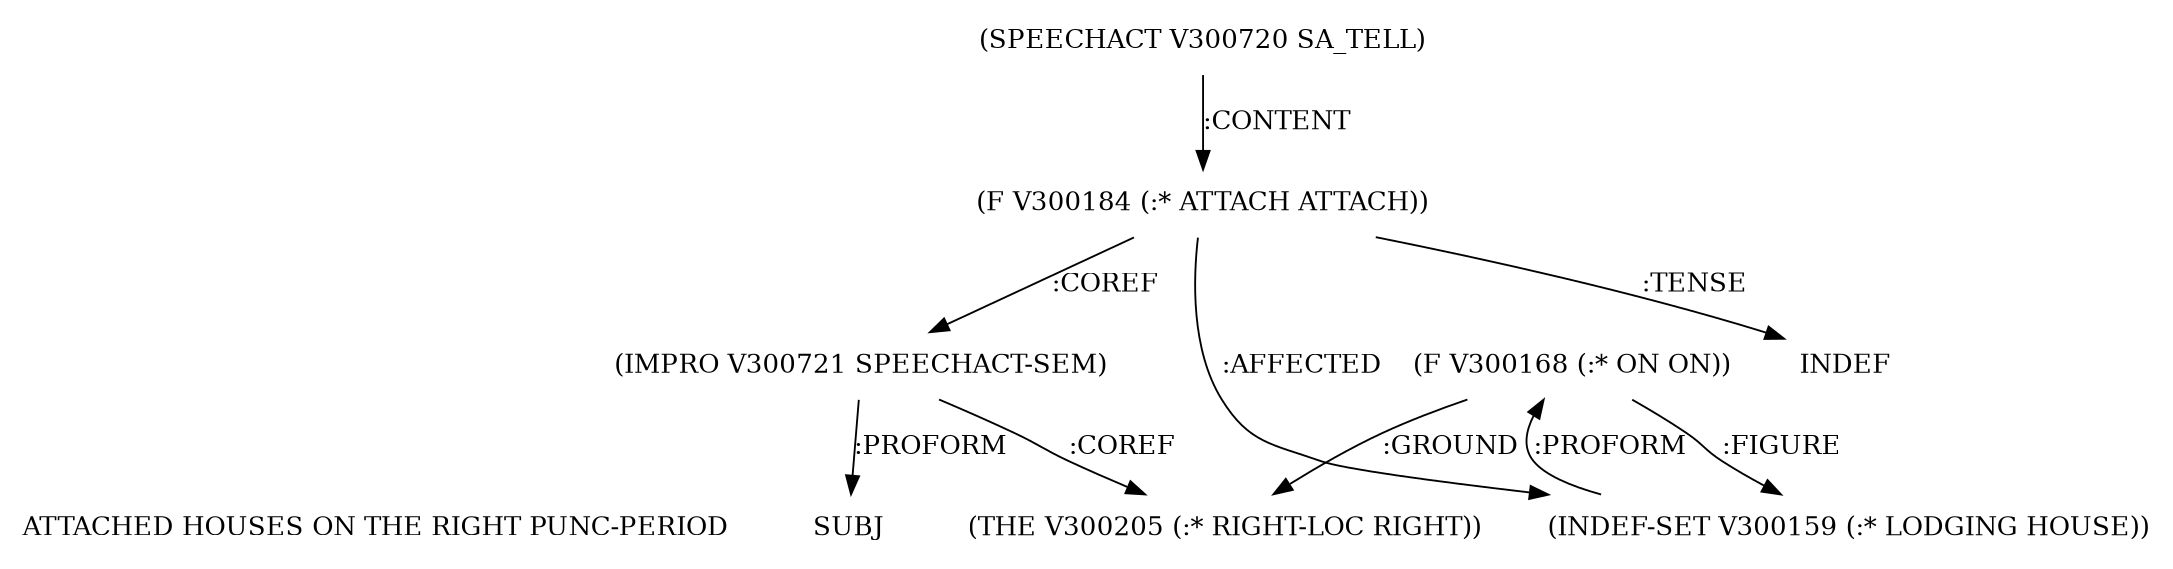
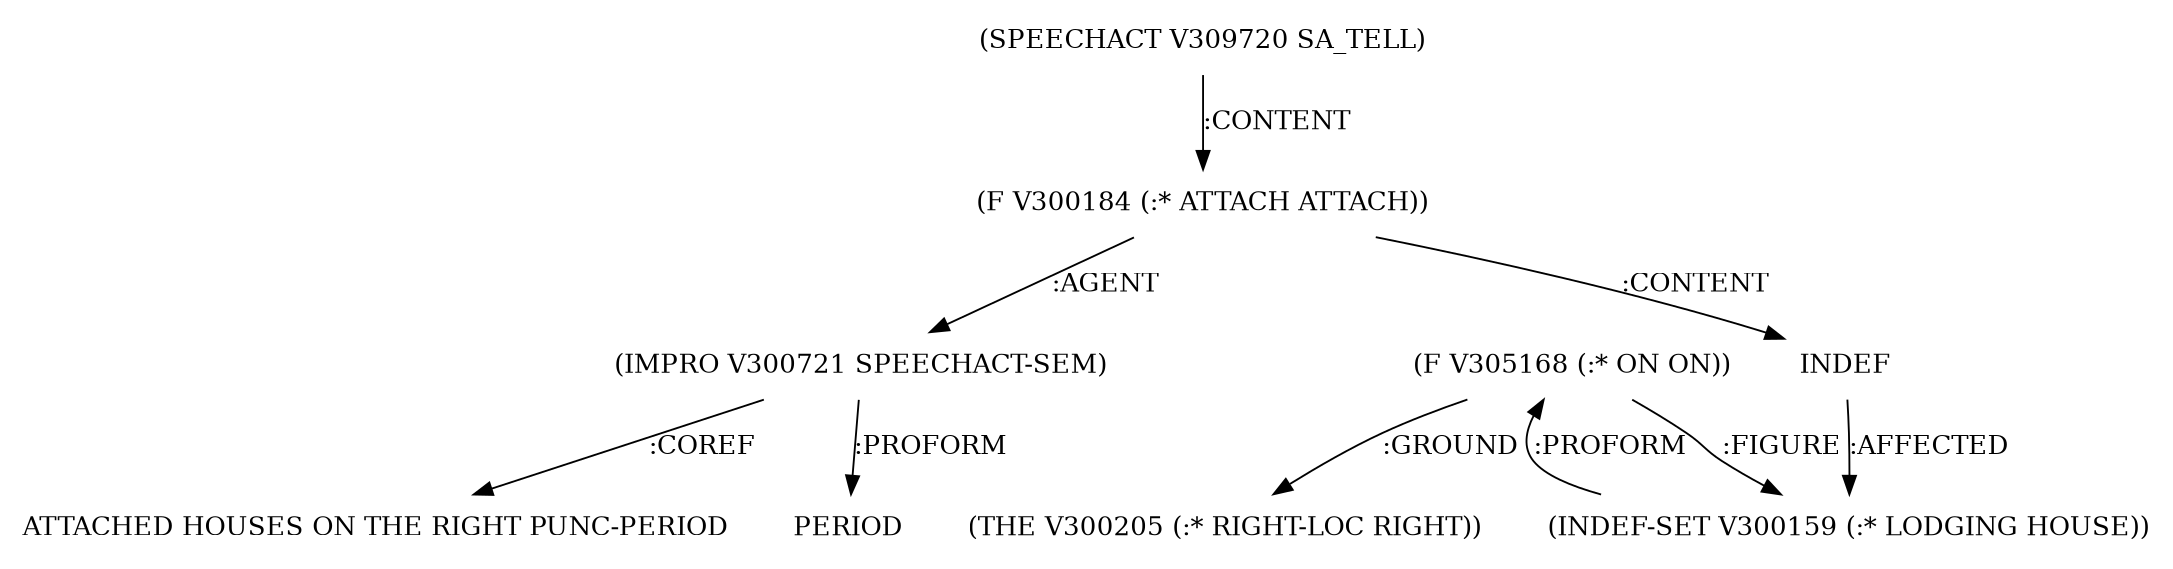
(1203, 41) -> (1203, 41)
(1106, 285) -> (1106, 285)
(1695, 285) -> (1695, 285)
(1573, 366) -> (1573, 366)
(1034, 443) -> (628, 444)
(1285, 449) -> (1849, 437)
(848, 528) -> (848, 528)
